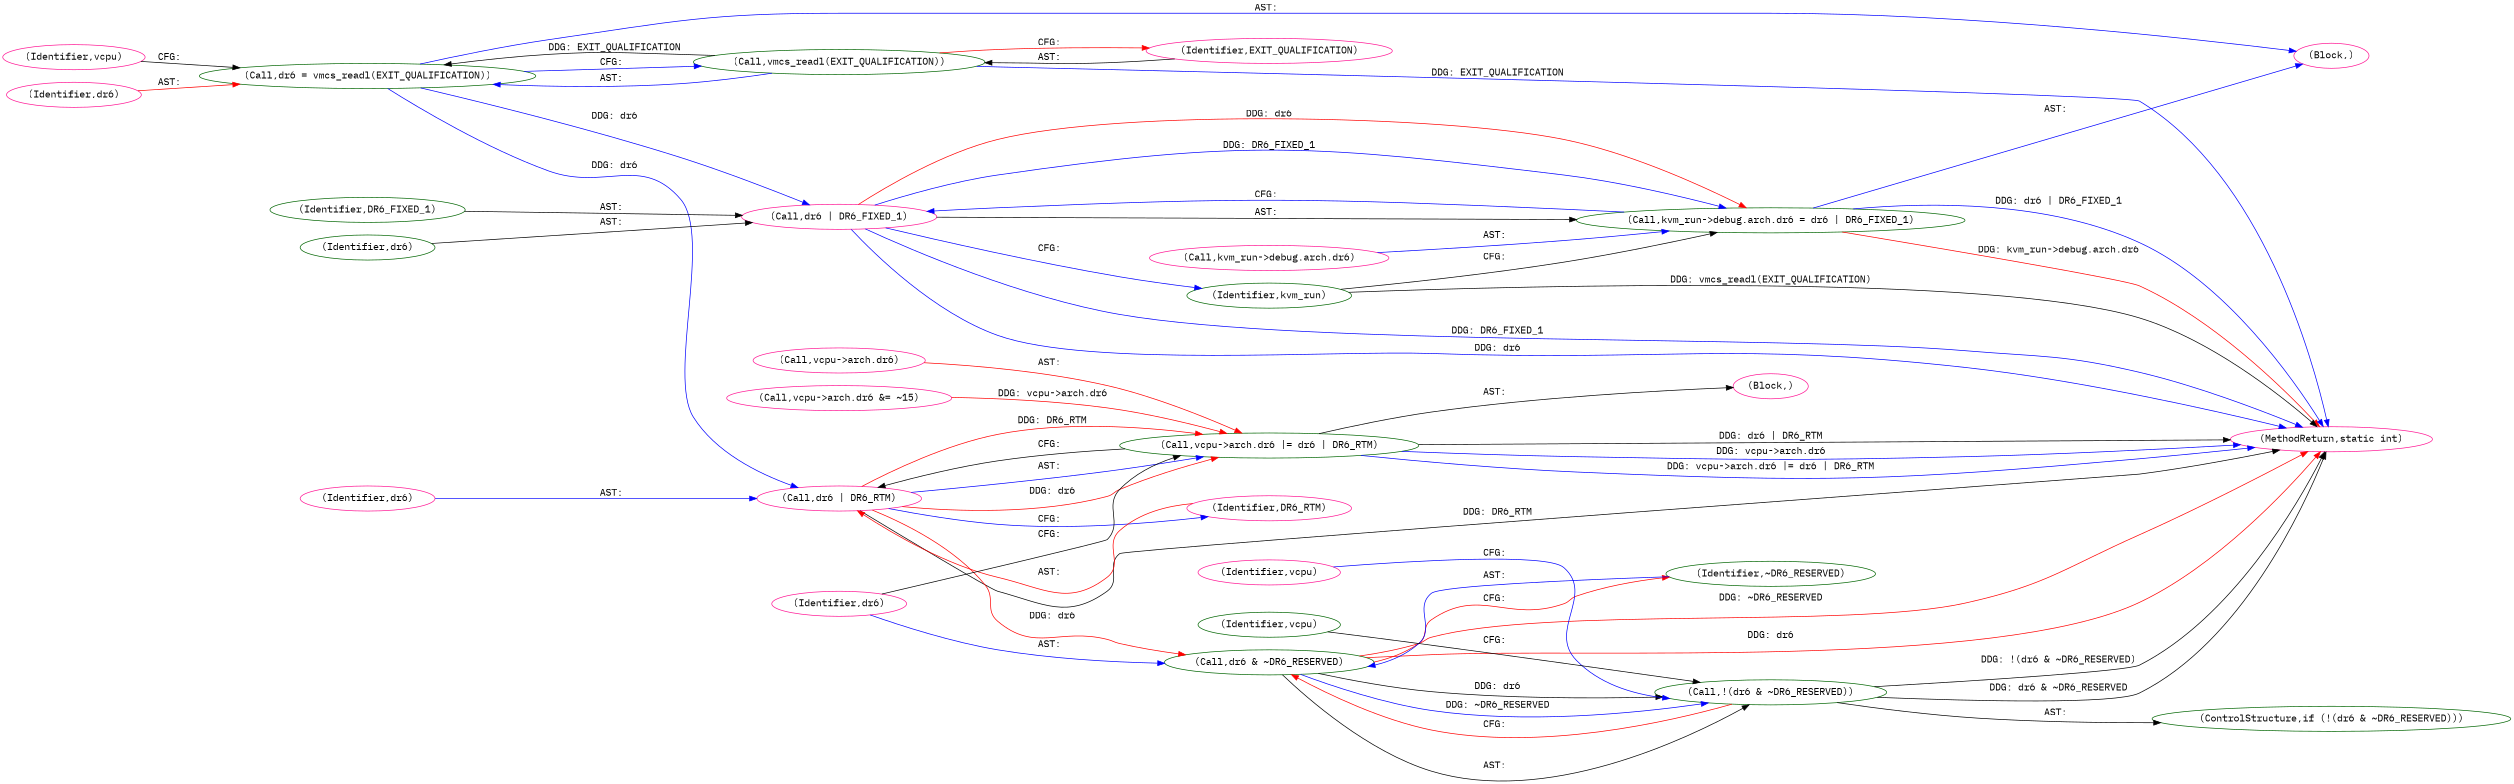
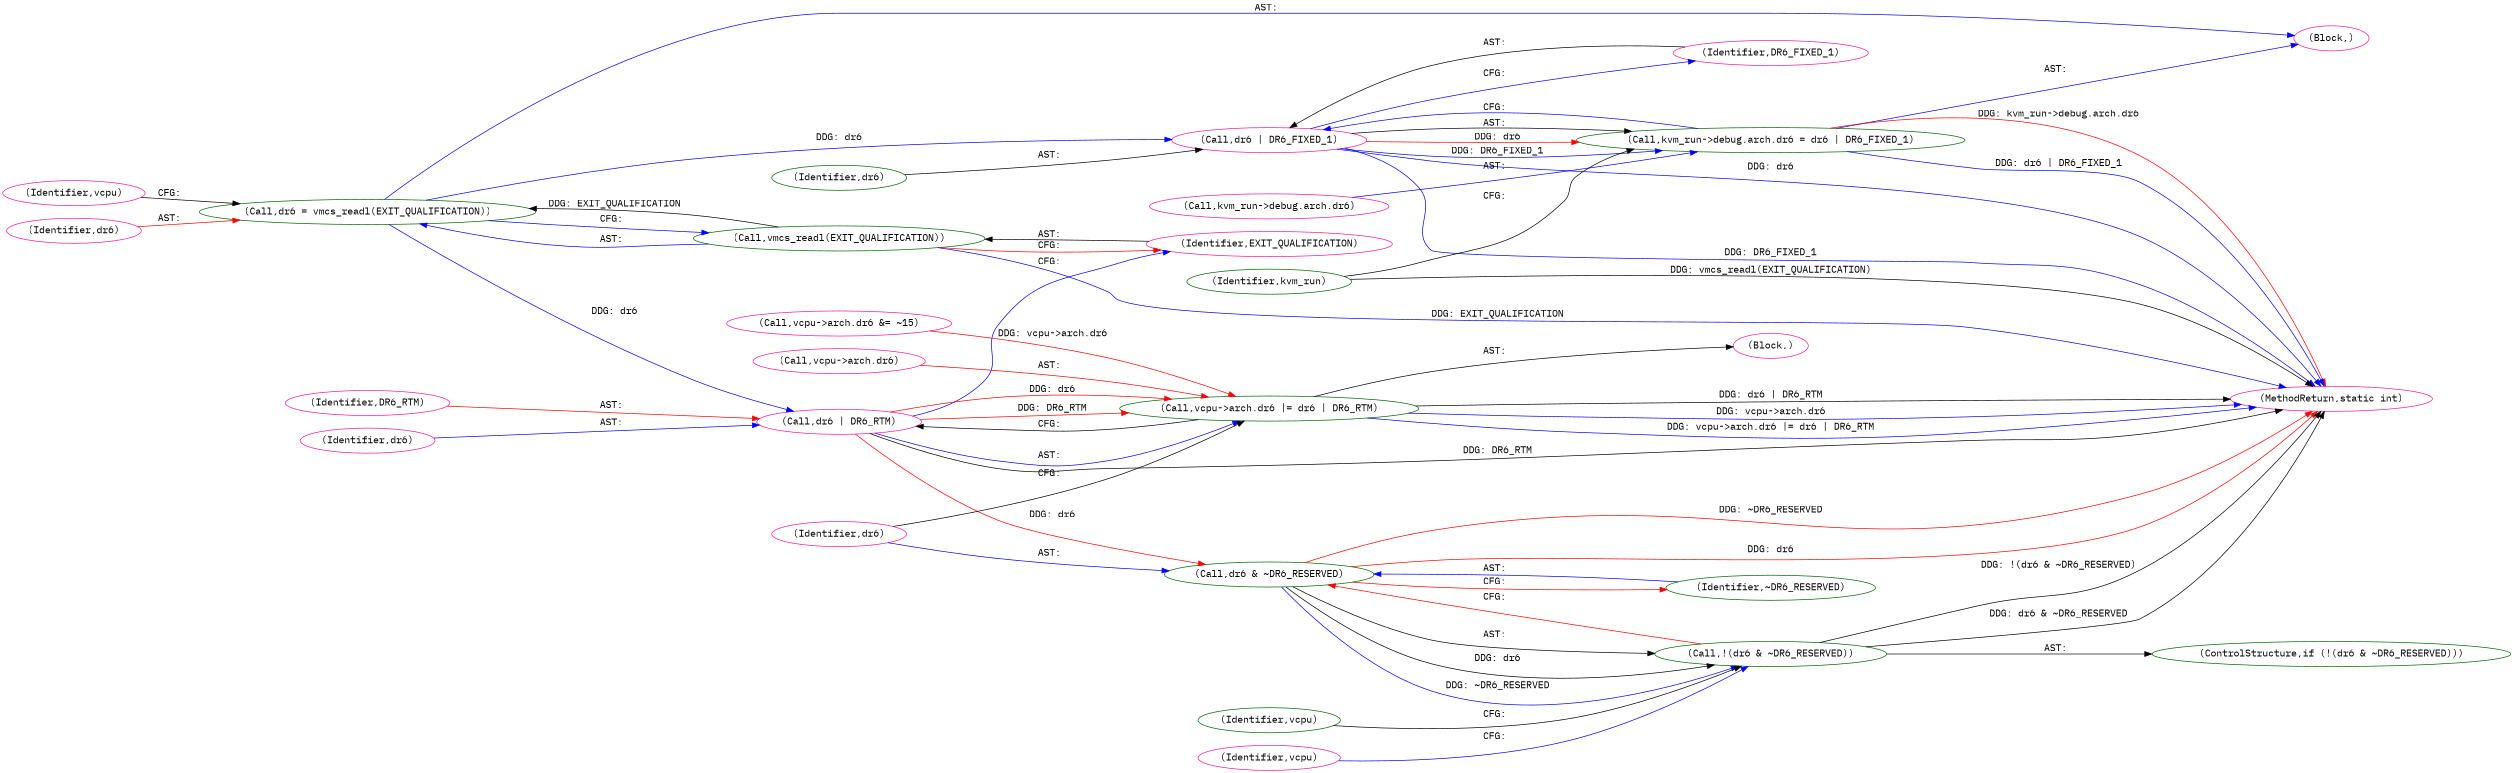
(368, 210) -> (1771, 53)
(1039, 262) -> (1498, 88)
(1044, 526) -> (1013, 309)
